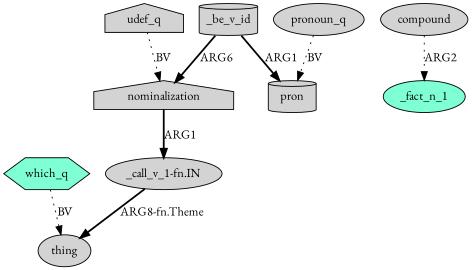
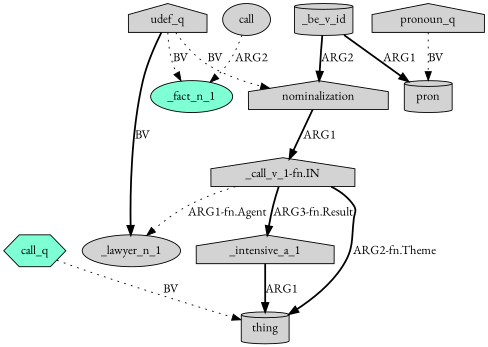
(319, 19) -> (428, 19)
(424, 19) -> (247, 19)
none -> (170, 53)
(216, 58) -> (337, 58)
(47, 174) -> (35, 251)
(164, 174) -> (283, 174)
(162, 212) -> (395, 251)
(64, 251) -> (265, 328)
none -> (131, 251)
none -> (265, 251)
